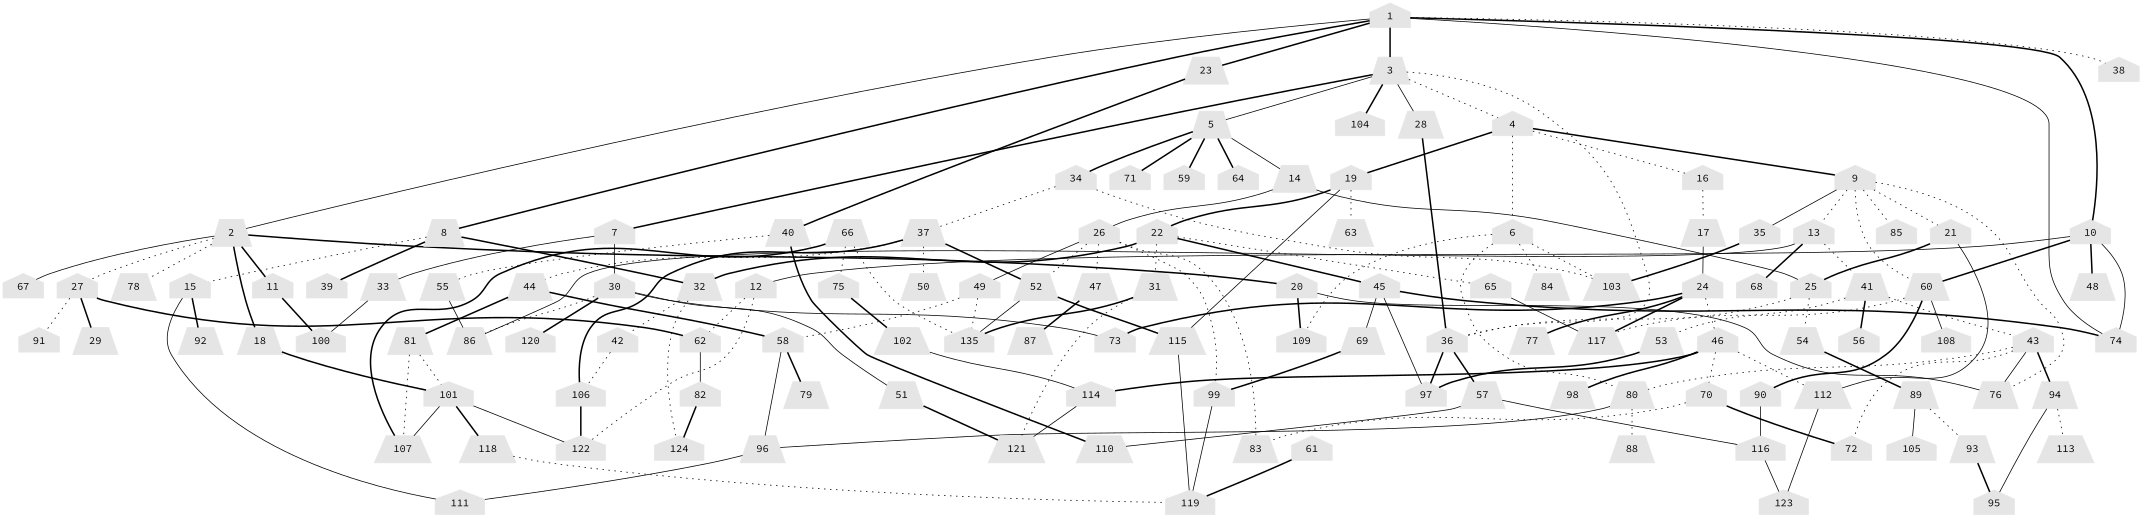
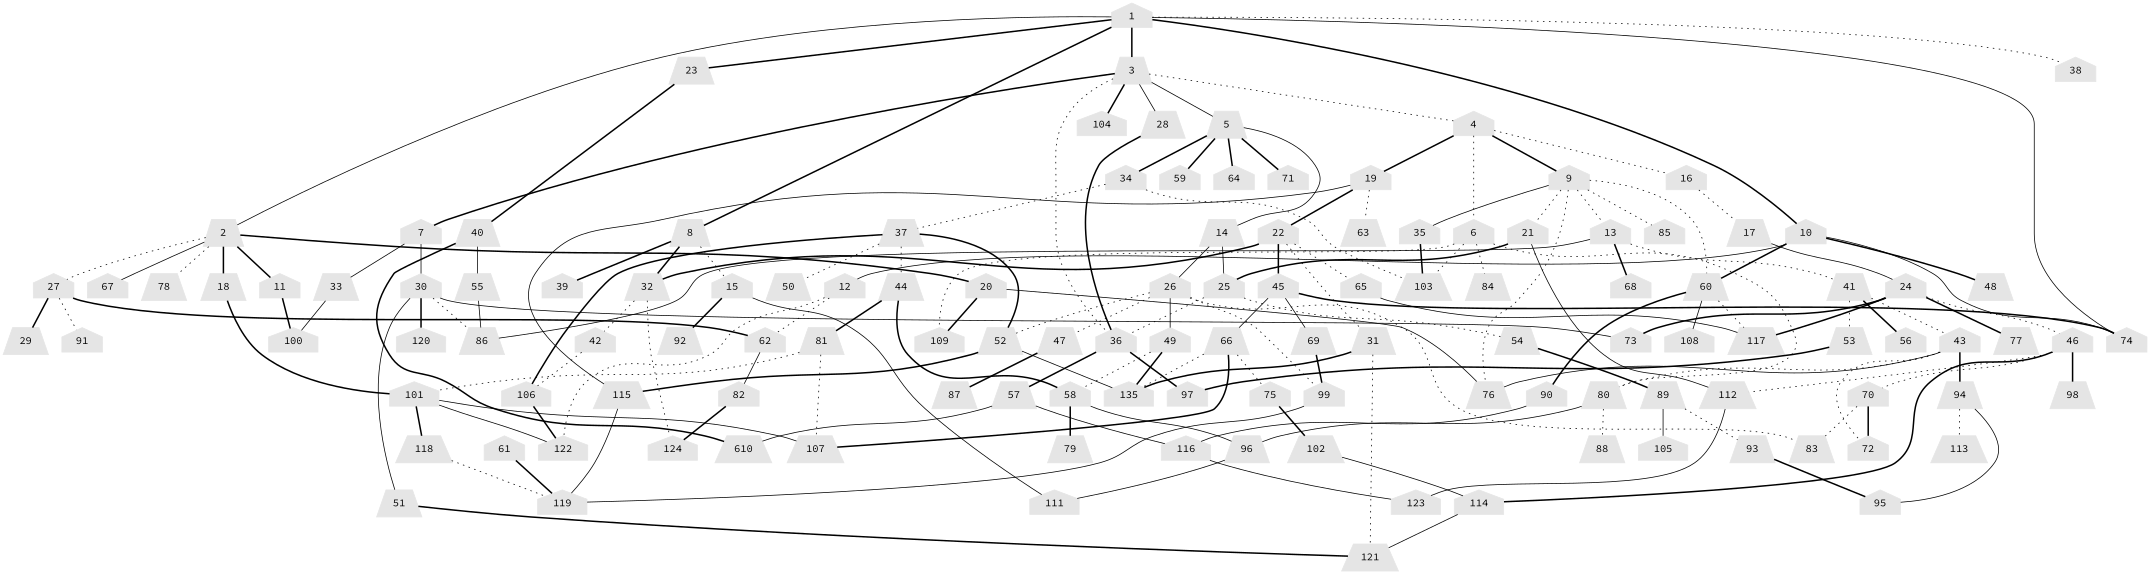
(660, 247) -> (477, 260)
(975, 313) -> (1147, 371)
(1403, 341) -> (1251, 315)
(1105, 449) -> (743, 449)
